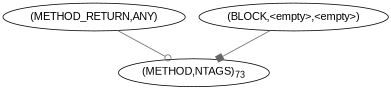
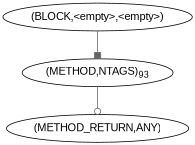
(141, 43) -> (98, 98)
(240, 72) -> (144, 72)
